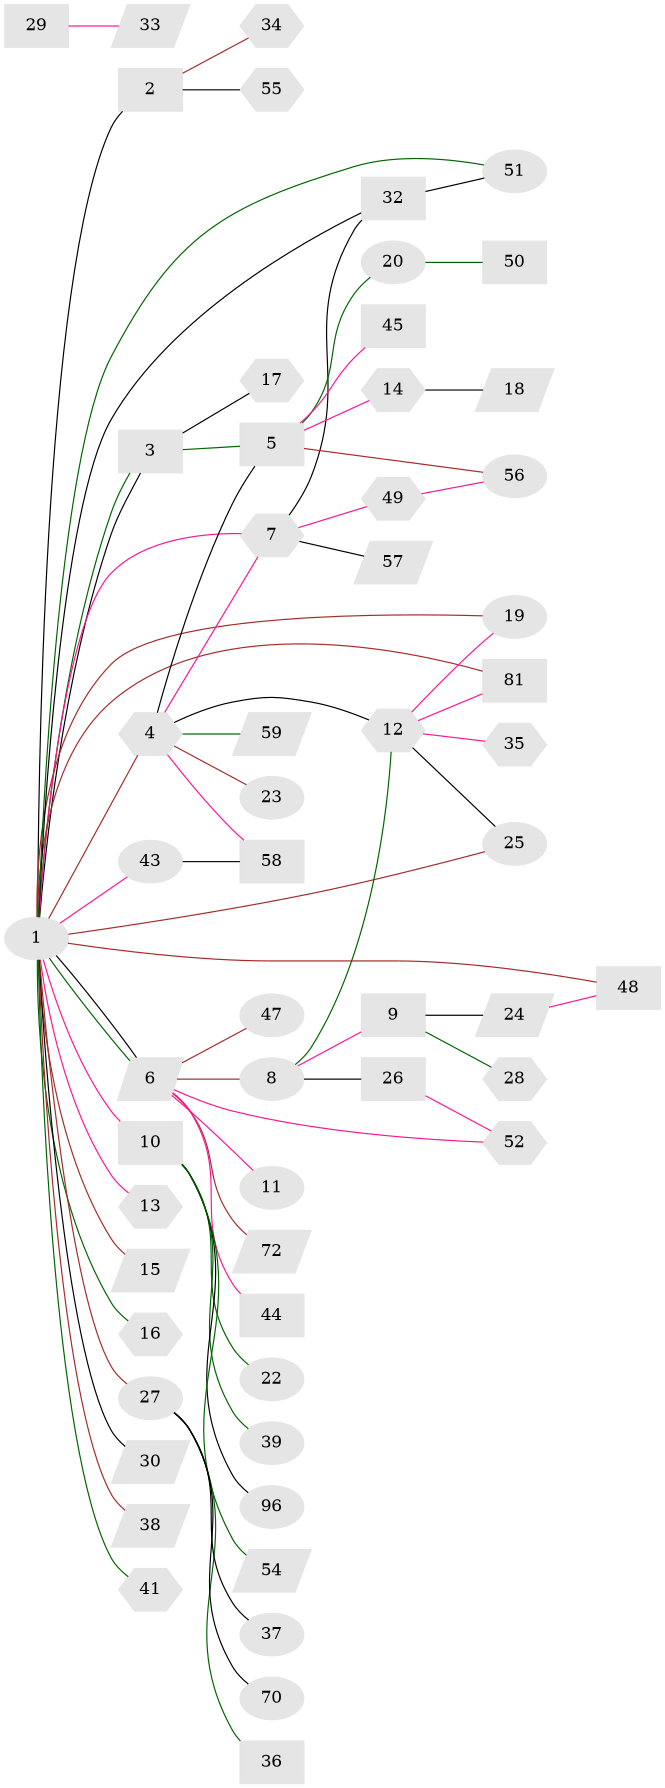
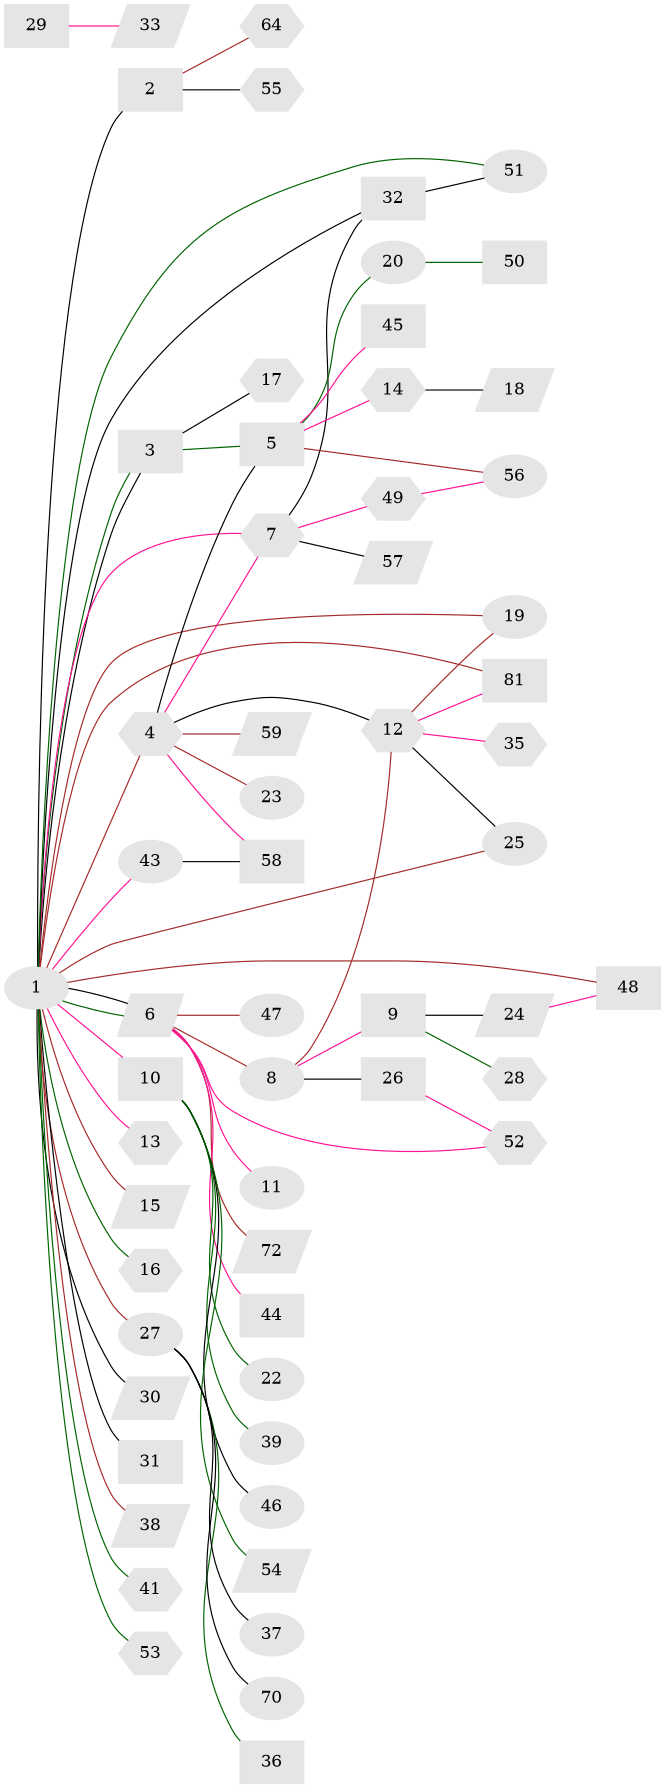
(272, 26) -> (272, 26)
(451, 672) -> (451, 672)
(212, 734) -> (212, 734)
(365, 916) -> (365, 916)
none -> (151, 1462)
(272, 1507) -> (272, 1507)
none -> (151, 1654)
